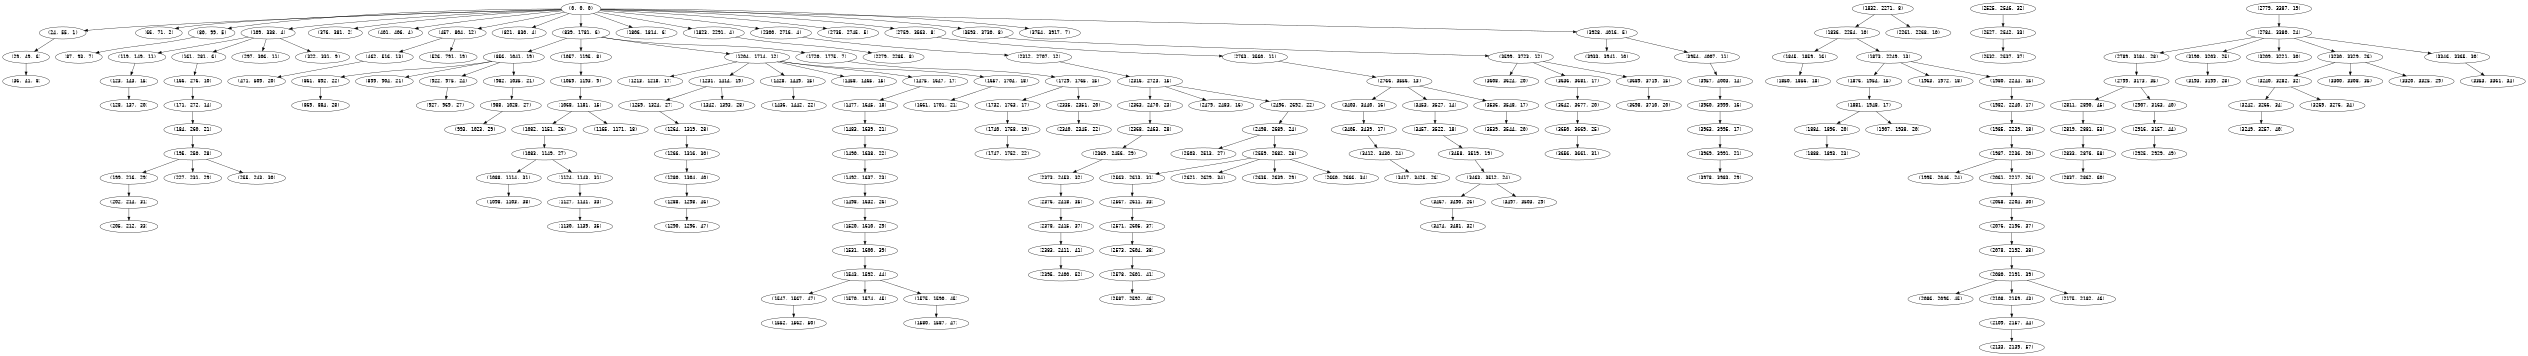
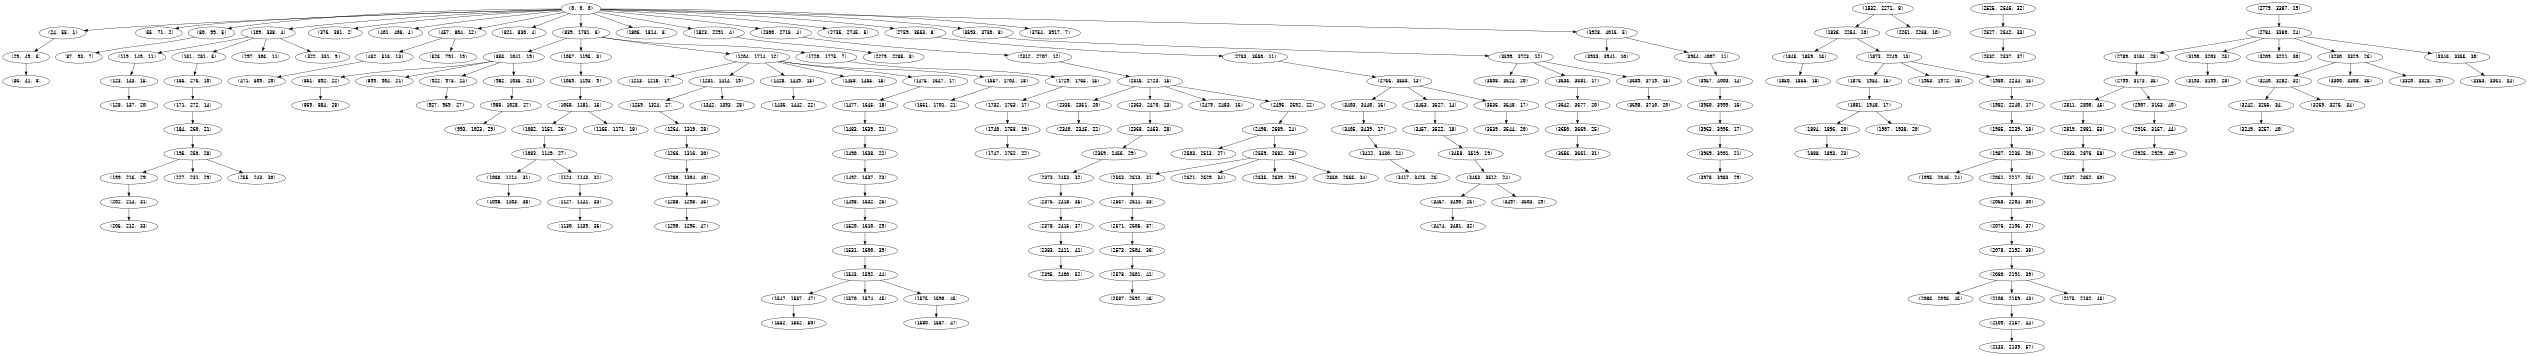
(1078, 92) -> (1116, 93)
